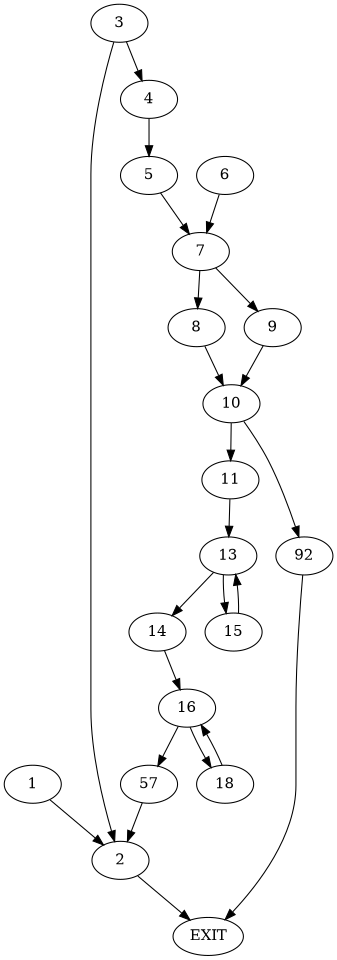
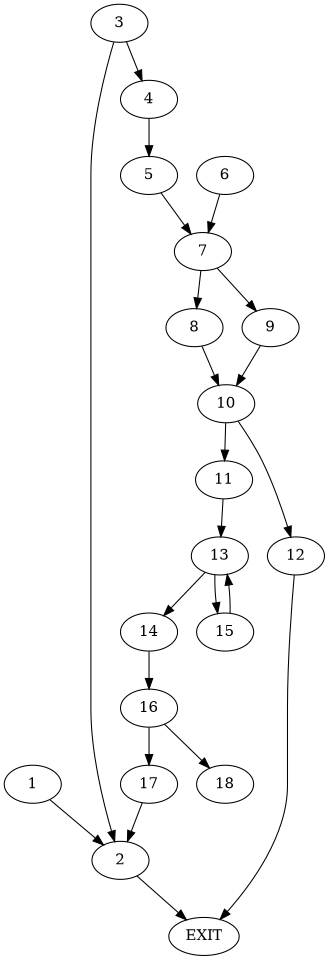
(304, 556) -> (296, 556)
(215, 749) -> none
(149, 784) -> (149, 784)
